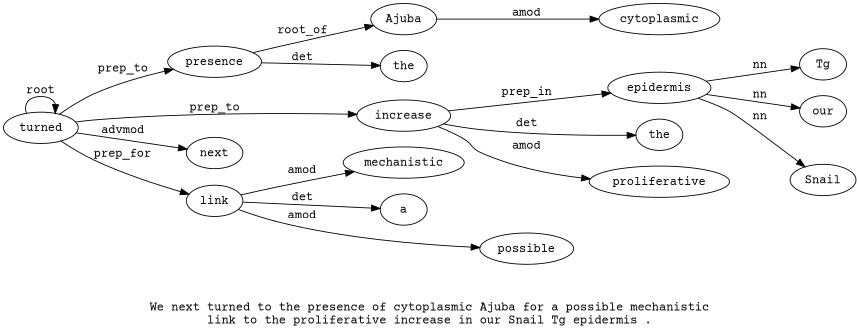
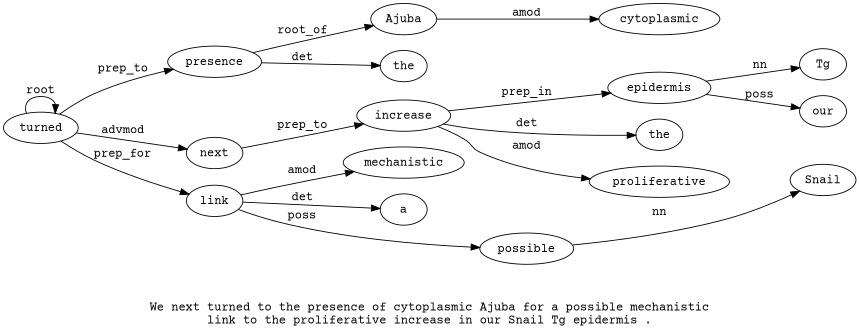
(760, 94) -> (760, 94)
(212, 114) -> (298, 137)
(750, 126) -> (684, 229)
(302, 215) -> (302, 215)
